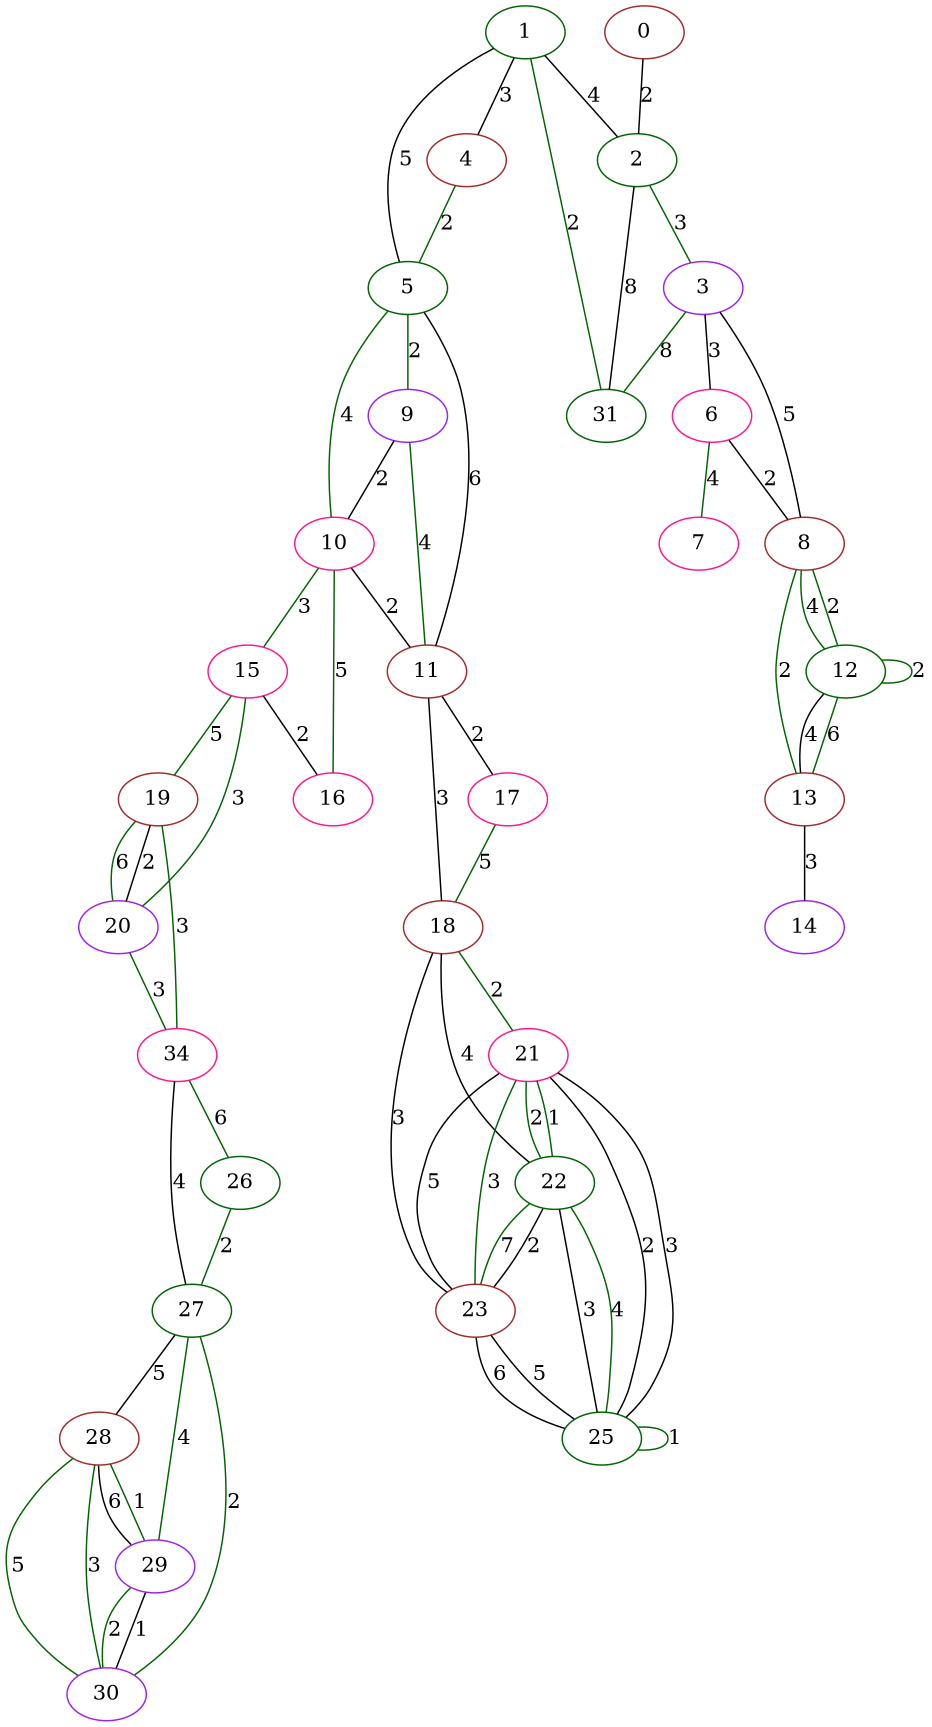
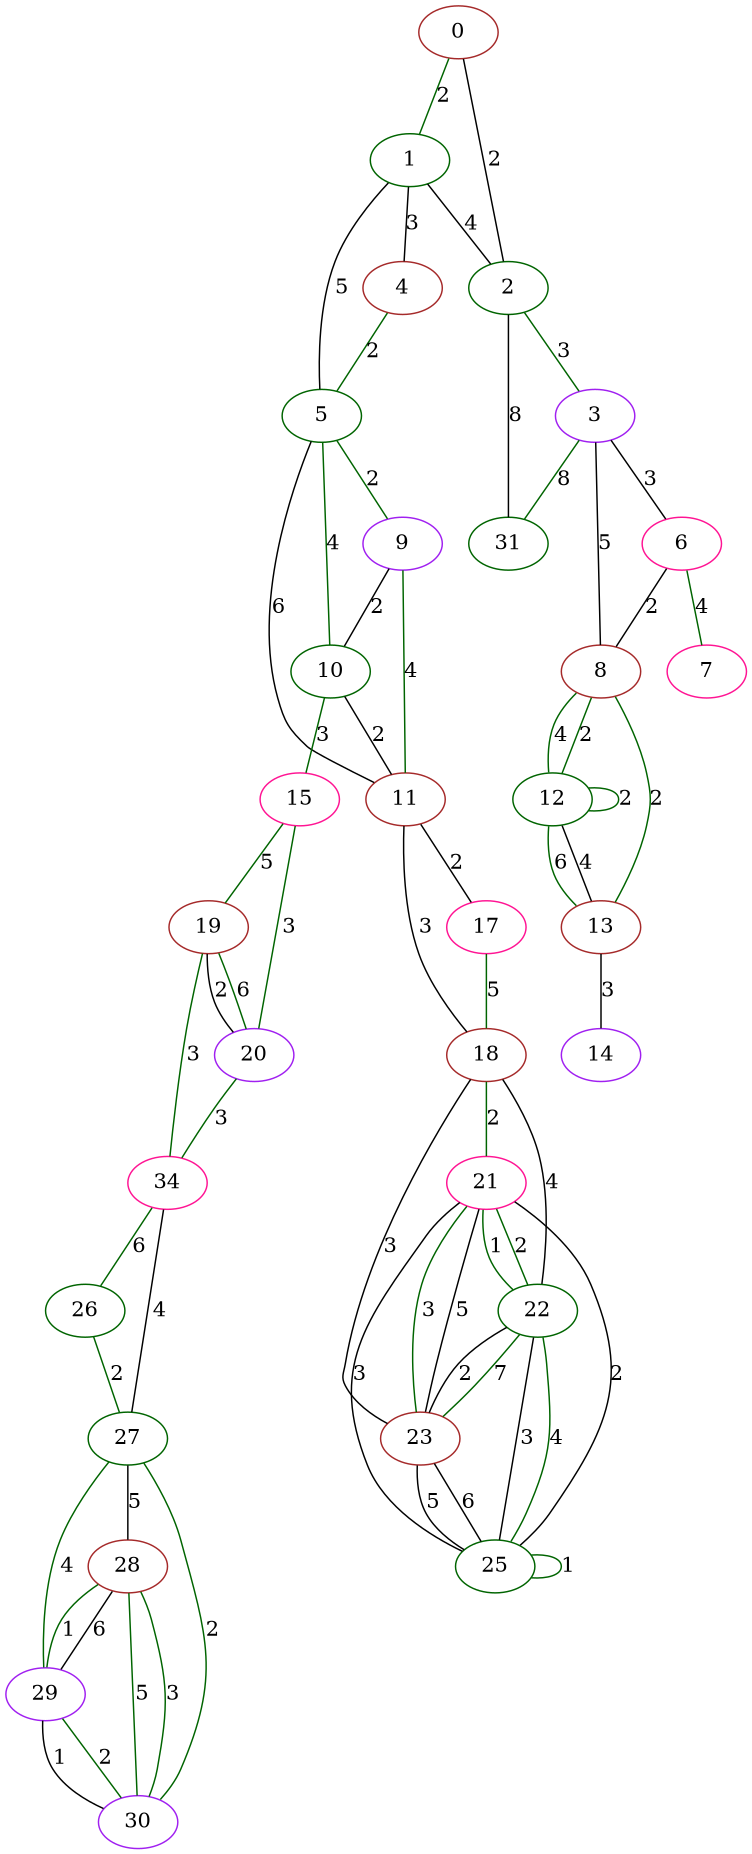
(566, 224) -> (434, 96)
(334, 544) -> (331, 672)
(333, 799) -> none
